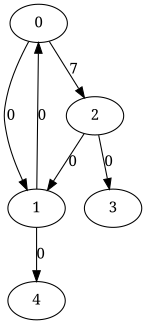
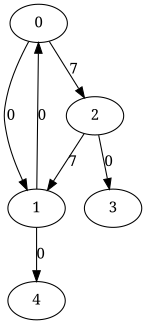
(73, 162) -> (73, 162)
